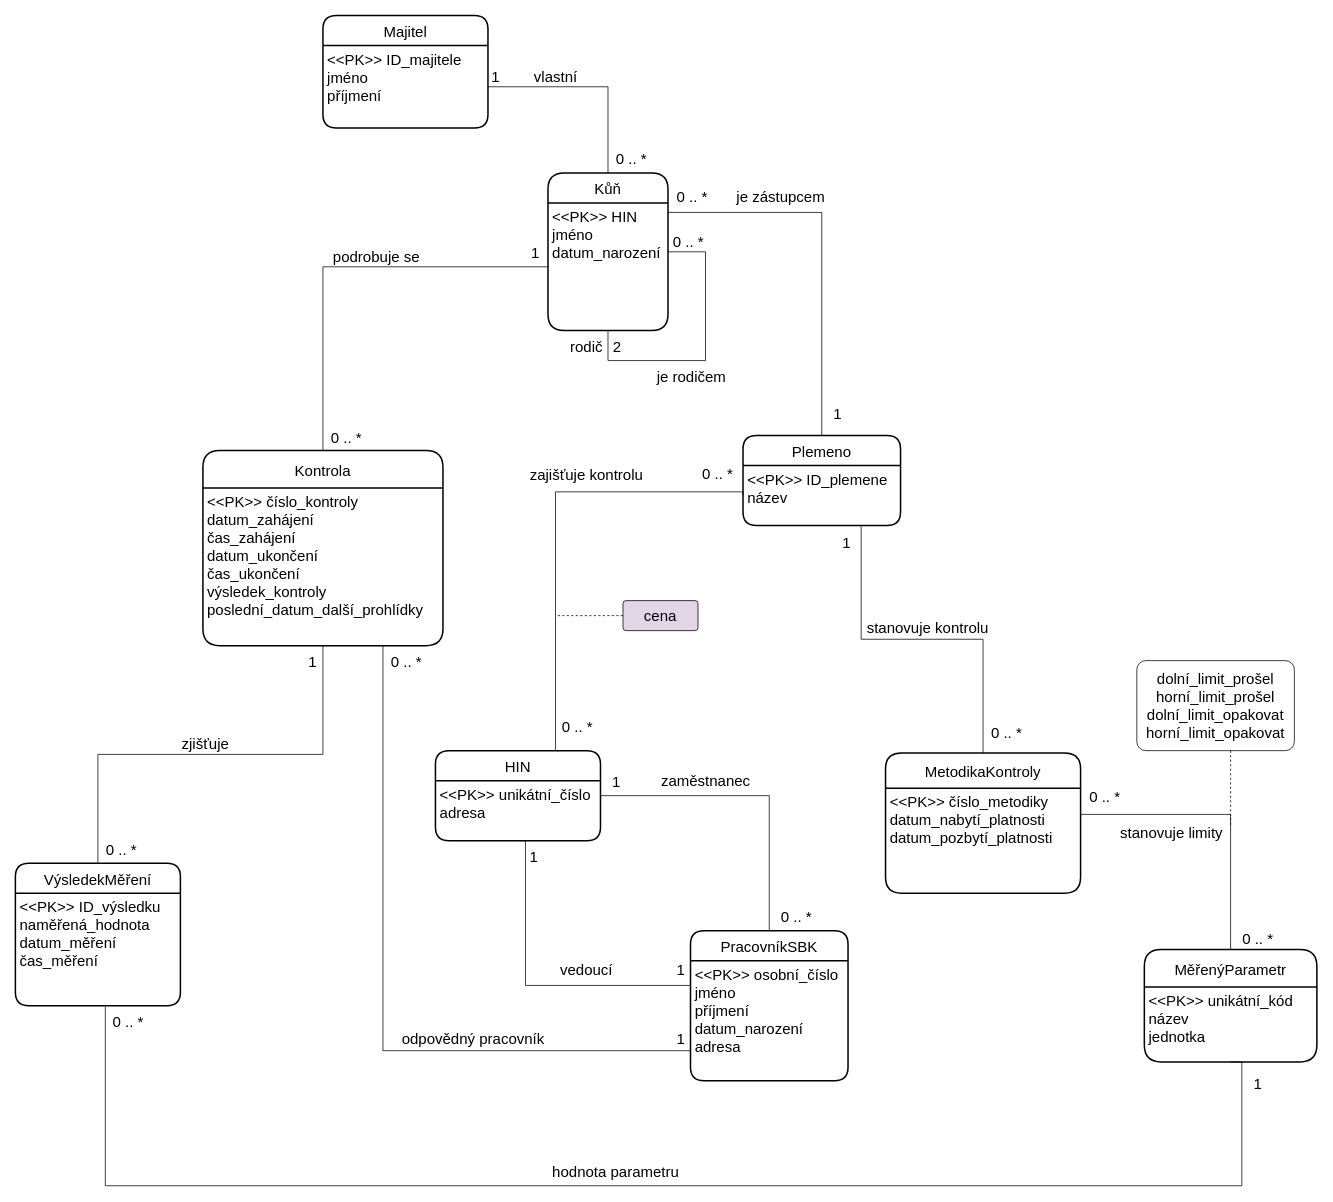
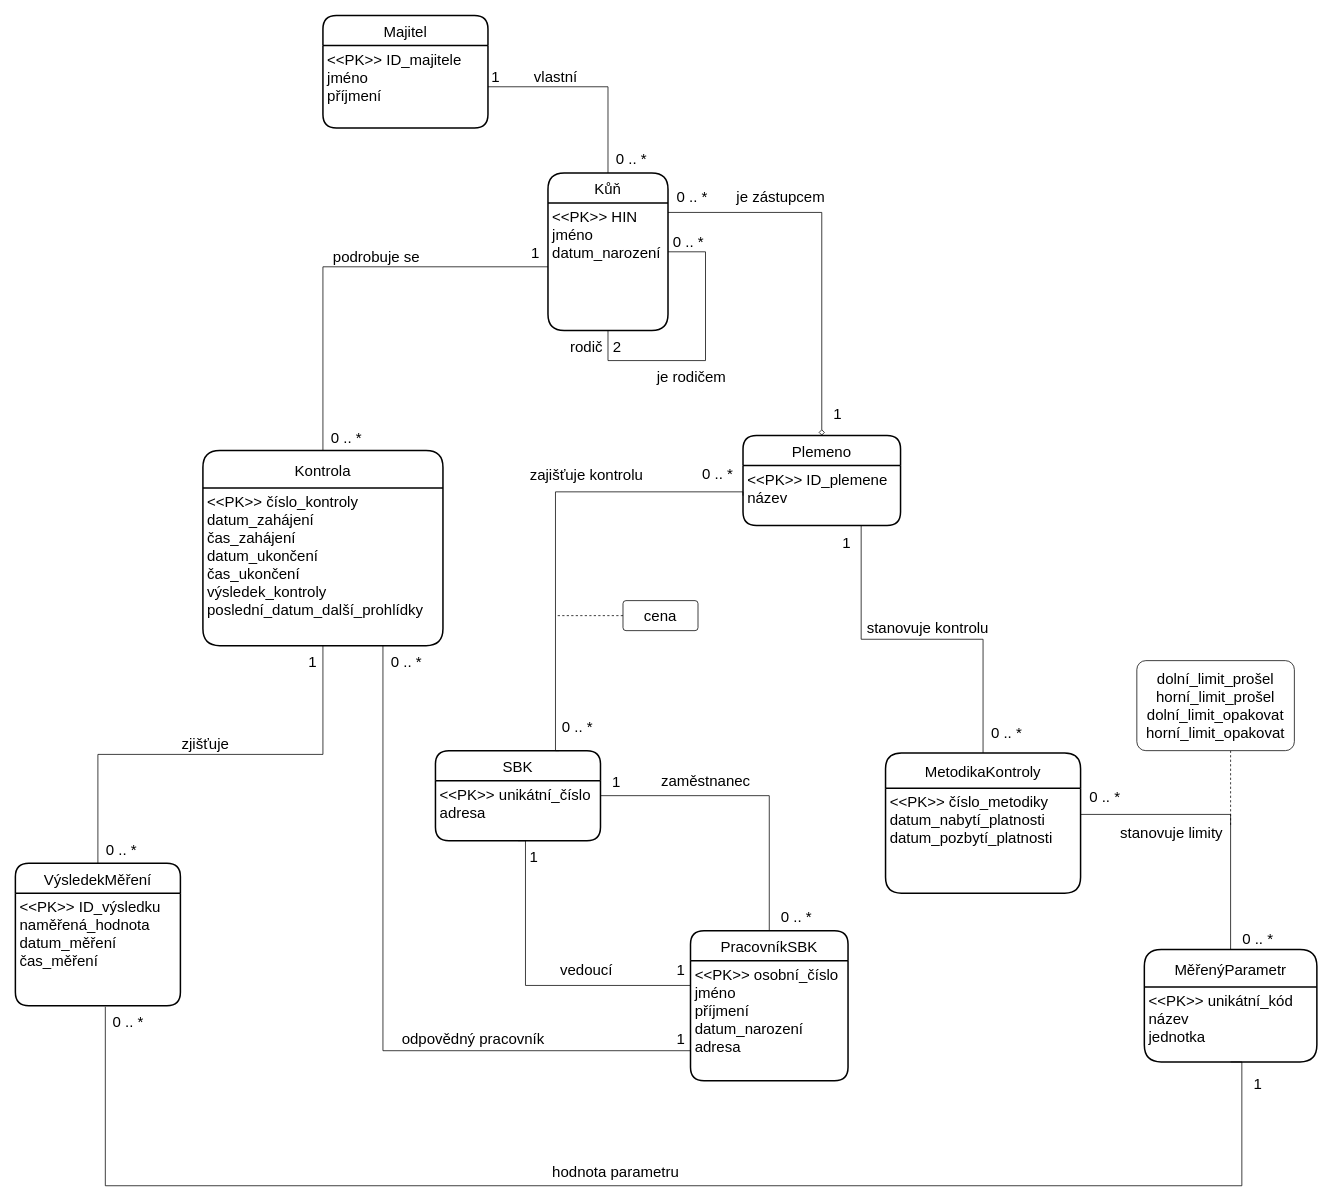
(822, 431) -> (822, 429)
(660, 615) -> (660, 615)
(518, 767) -> (518, 767)
